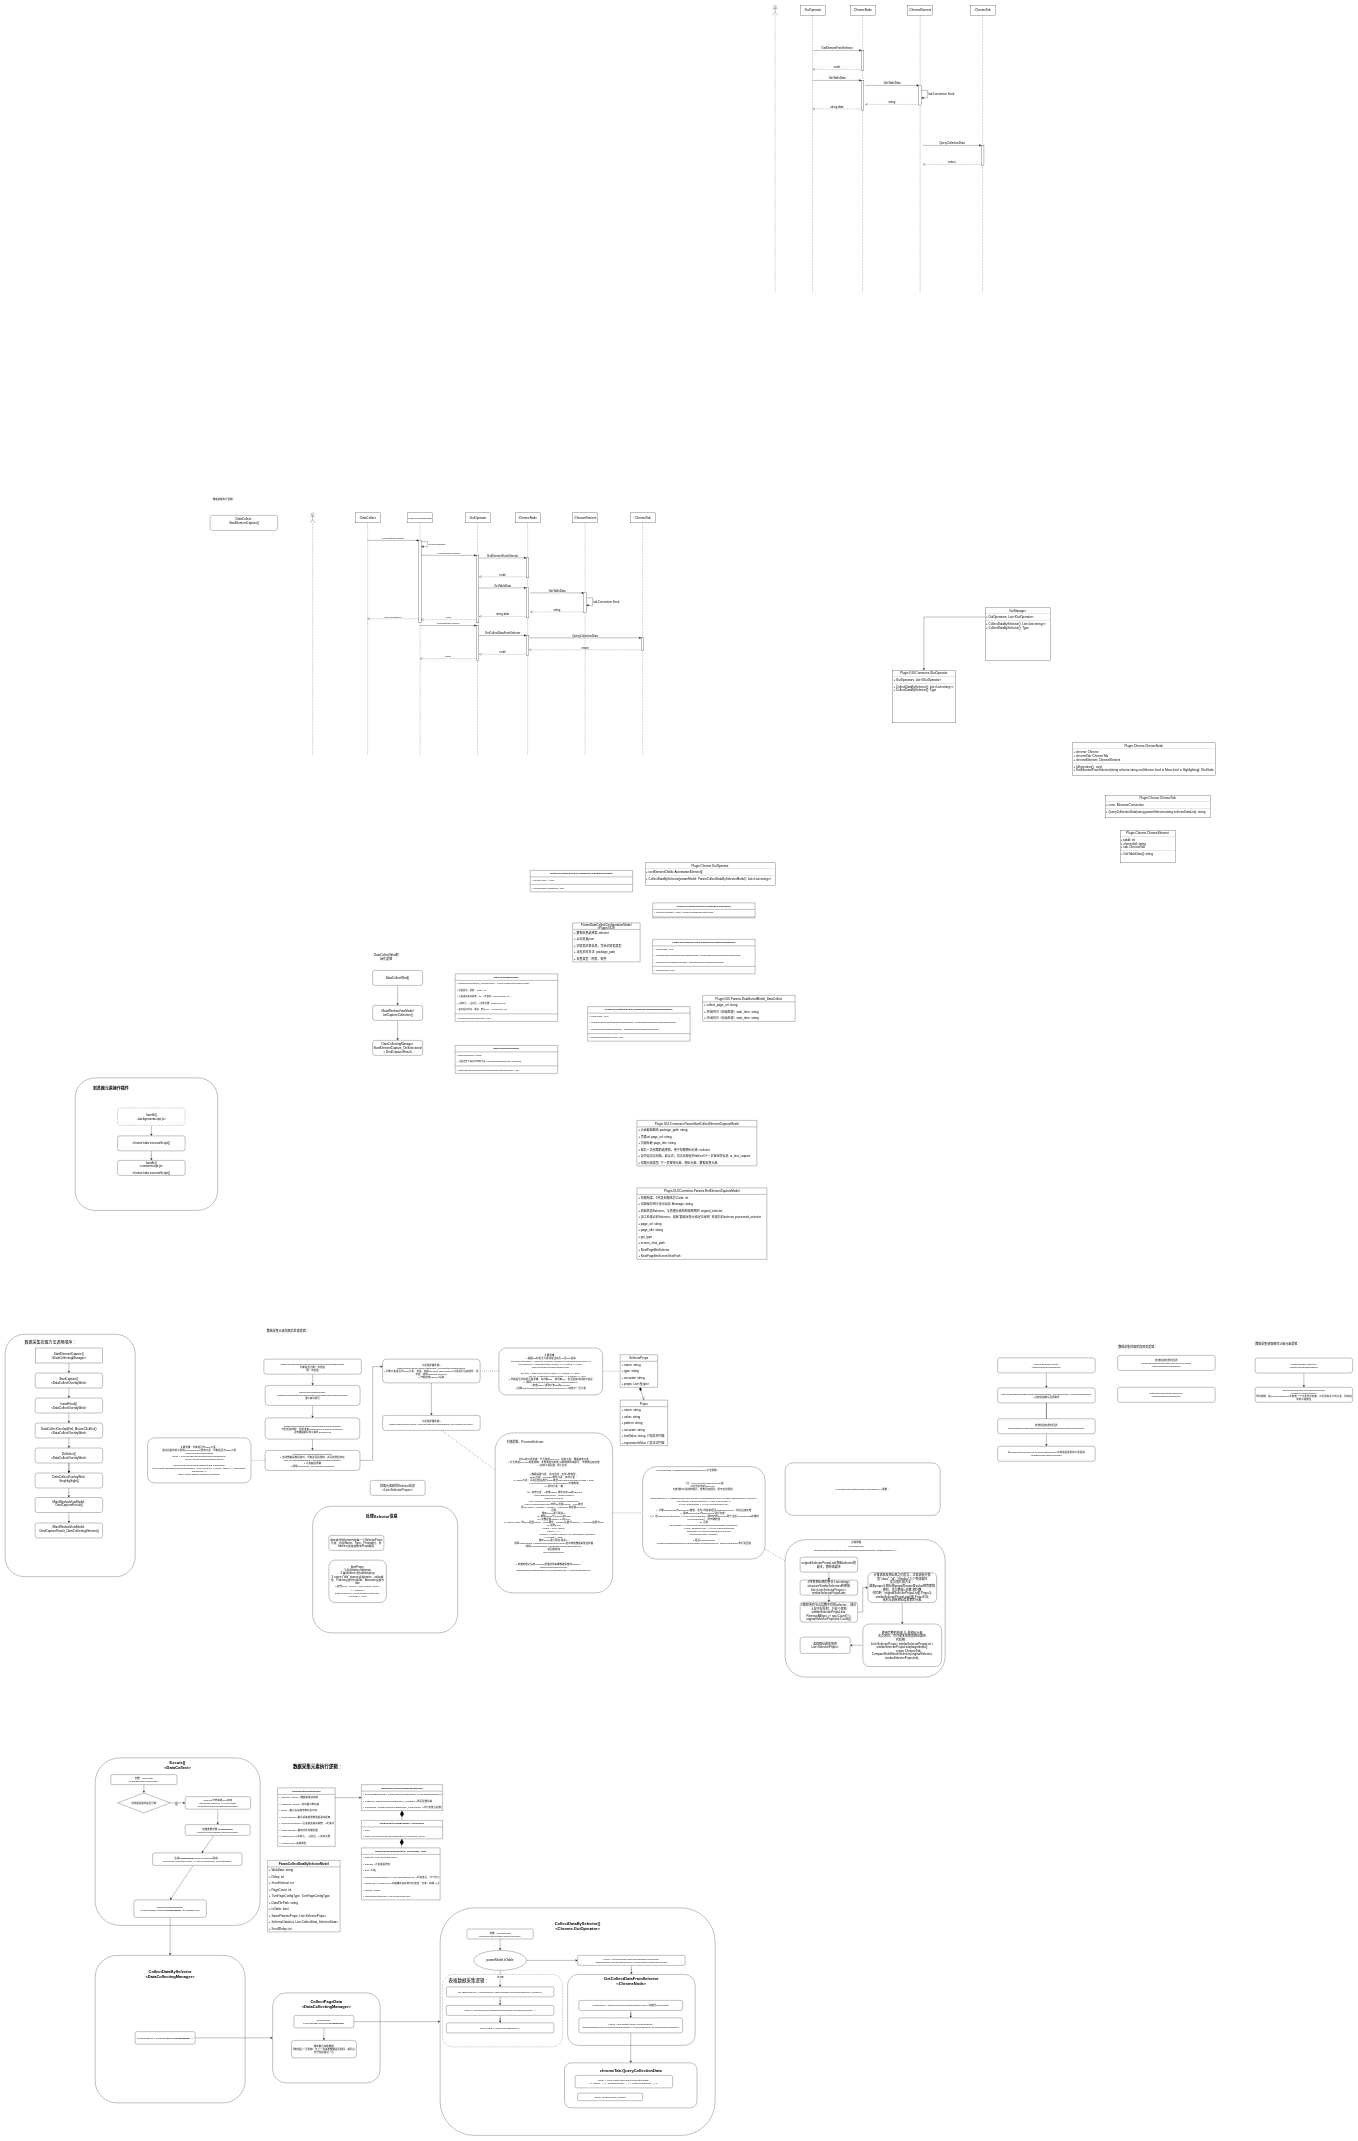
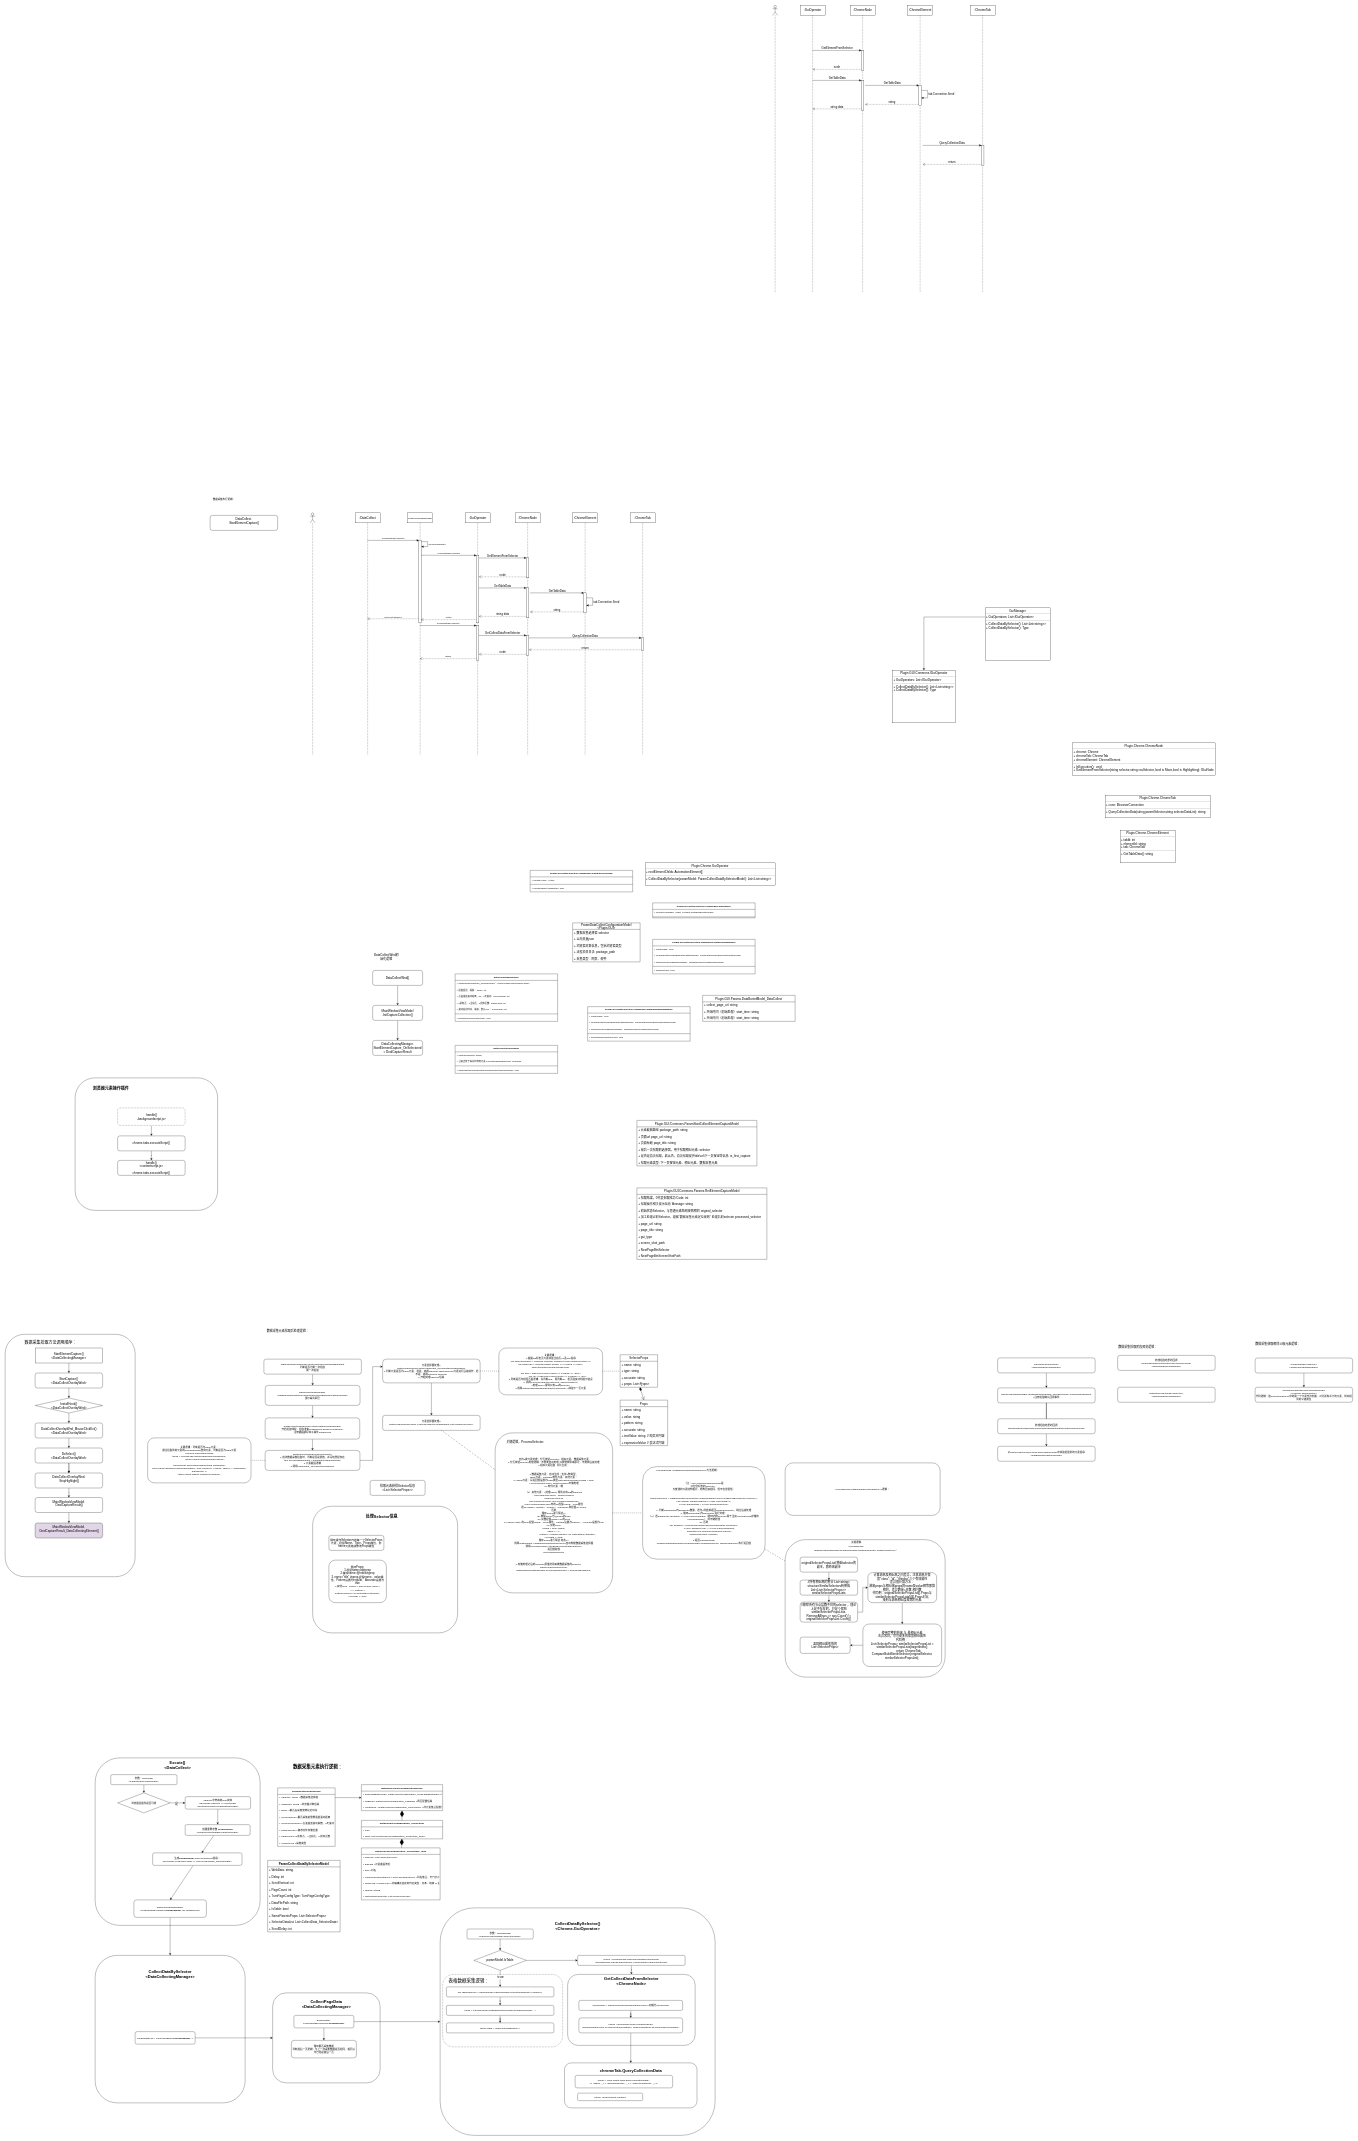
(69, 1405) -> (69, 1405)
(69, 1530) -> (69, 1530)
(500, 1960) -> (500, 1960)
